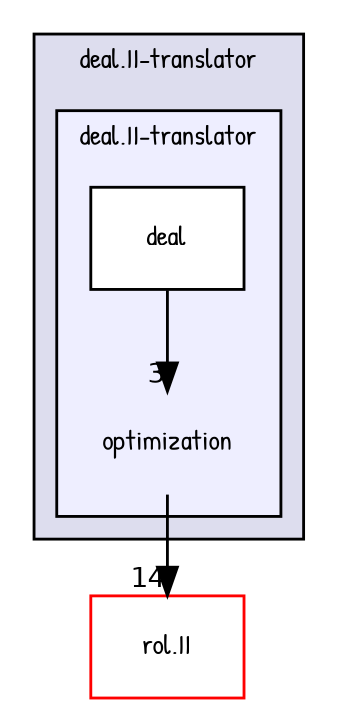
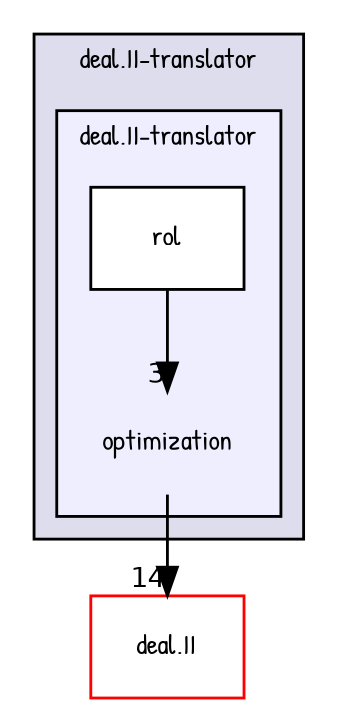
(167, 238) -> (167, 238)
(167, 647) -> (167, 647)
